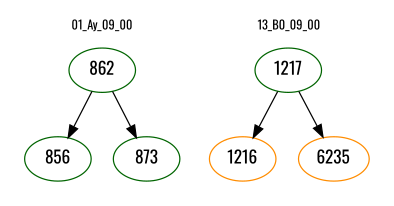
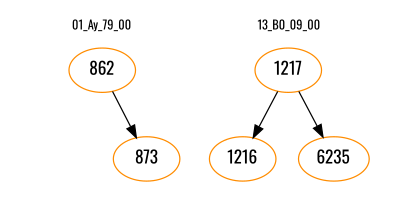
(102, 26) -> (102, 26)
(102, 70) -> (102, 70)
(288, 70) -> (288, 70)
(58, 159) -> none
(147, 159) -> (147, 159)
